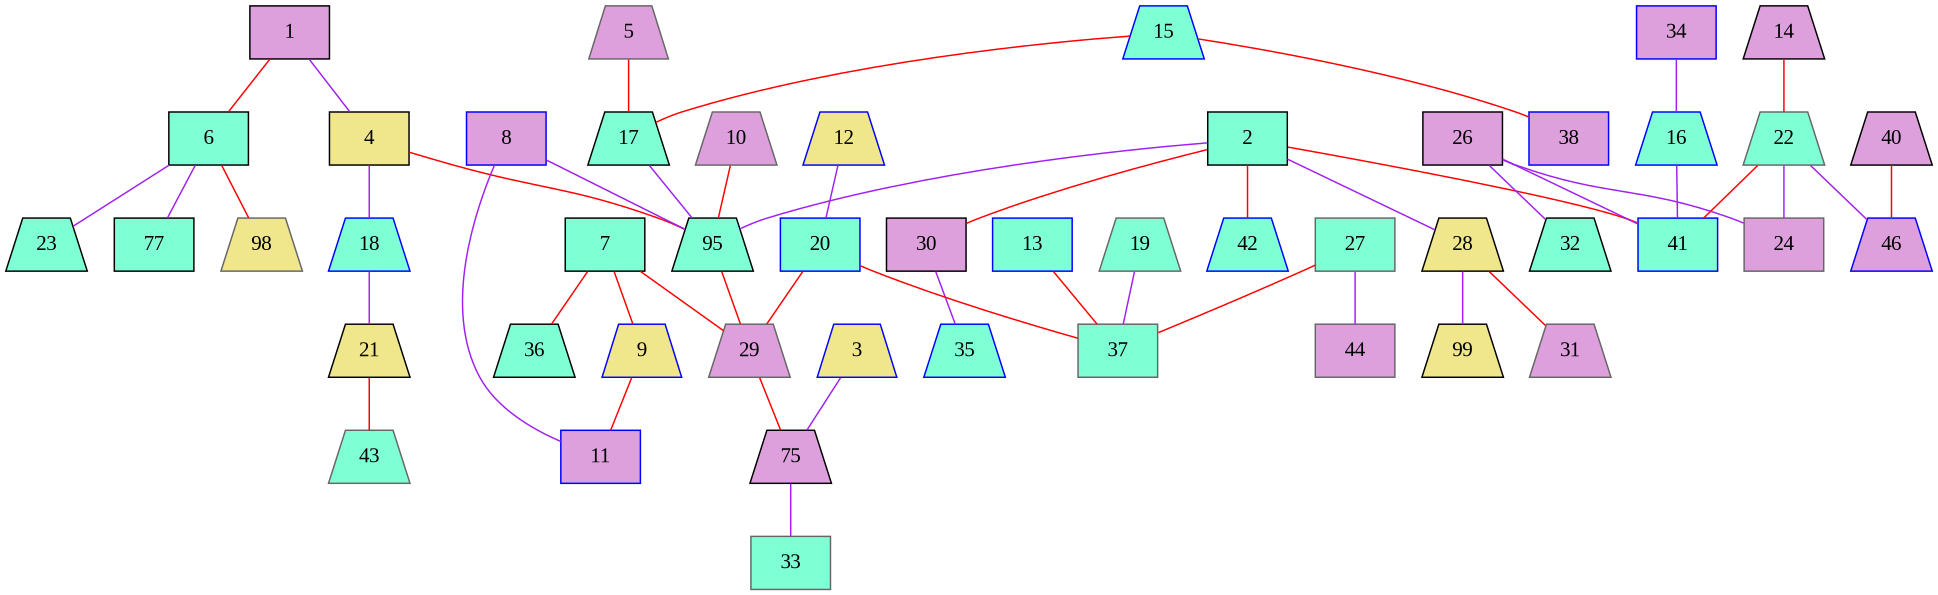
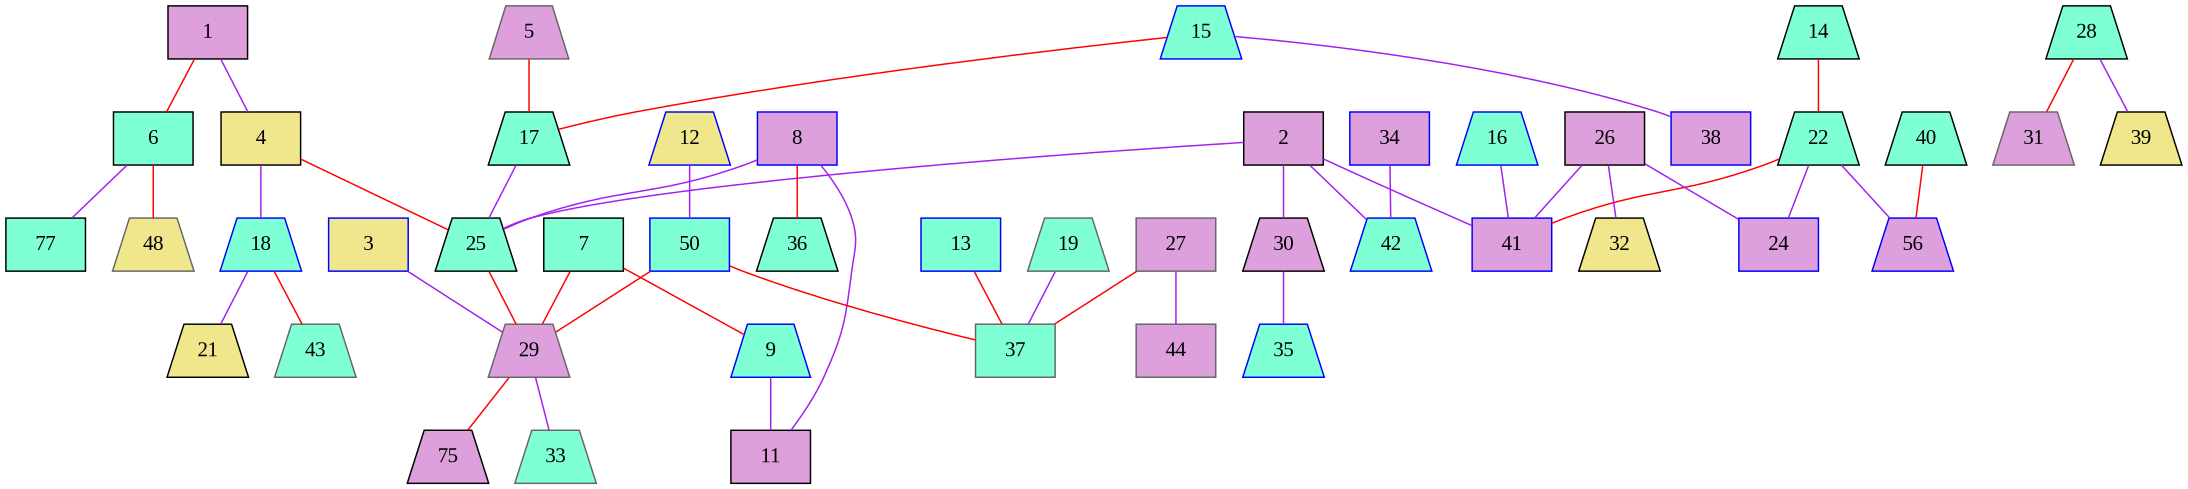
(1784, 32) -> (1818, 32)
(1365, 71) -> (1455, 65)
(1676, 86) -> (1390, 200)
(736, 139) -> none
(1248, 139) -> (1284, 139)
(1784, 139) -> (1818, 139)
(1892, 139) -> (1926, 139)
(1464, 180) -> (1401, 194)
(1086, 183) -> (1284, 192)
(1248, 192) -> (1338, 192)
(1361, 194) -> none
(47, 245) -> none
(262, 245) -> (153, 245)
(713, 245) -> (476, 245)
(820, 245) -> (690, 245)
(926, 245) -> (1284, 245)
(1355, 245) -> (1176, 245)
(1463, 245) -> (2087, 32)
(1570, 245) -> (1619, 245)
(1678, 245) -> (1512, 245)
(1784, 245) -> (1779, 245)
(1892, 245) -> (1913, 245)
(570, 298) -> (797, 192)
(642, 351) -> (771, 351)
(857, 351) -> (368, 245)
(1463, 351) -> (2141, 139)
(369, 404) -> (288, 298)
(621, 404) -> (771, 404)
(824, 404) -> (455, 302)
(601, 457) -> (771, 457)
(791, 510) -> (542, 404)
(791, 563) -> (556, 457)
